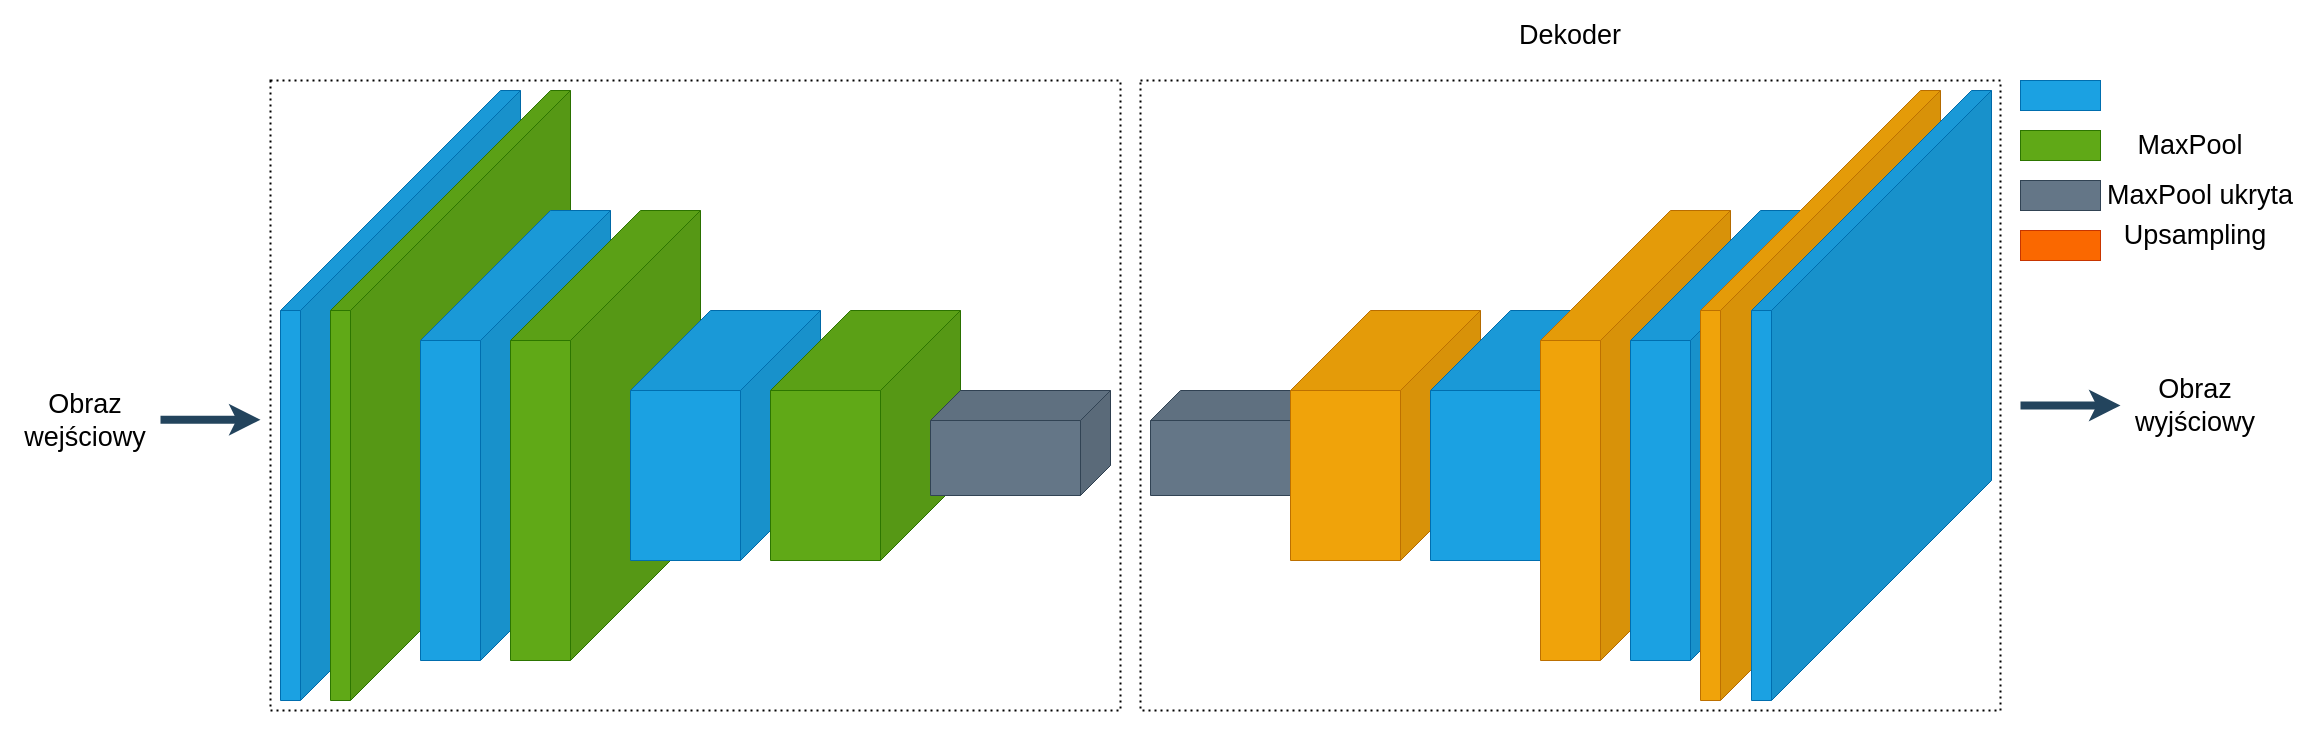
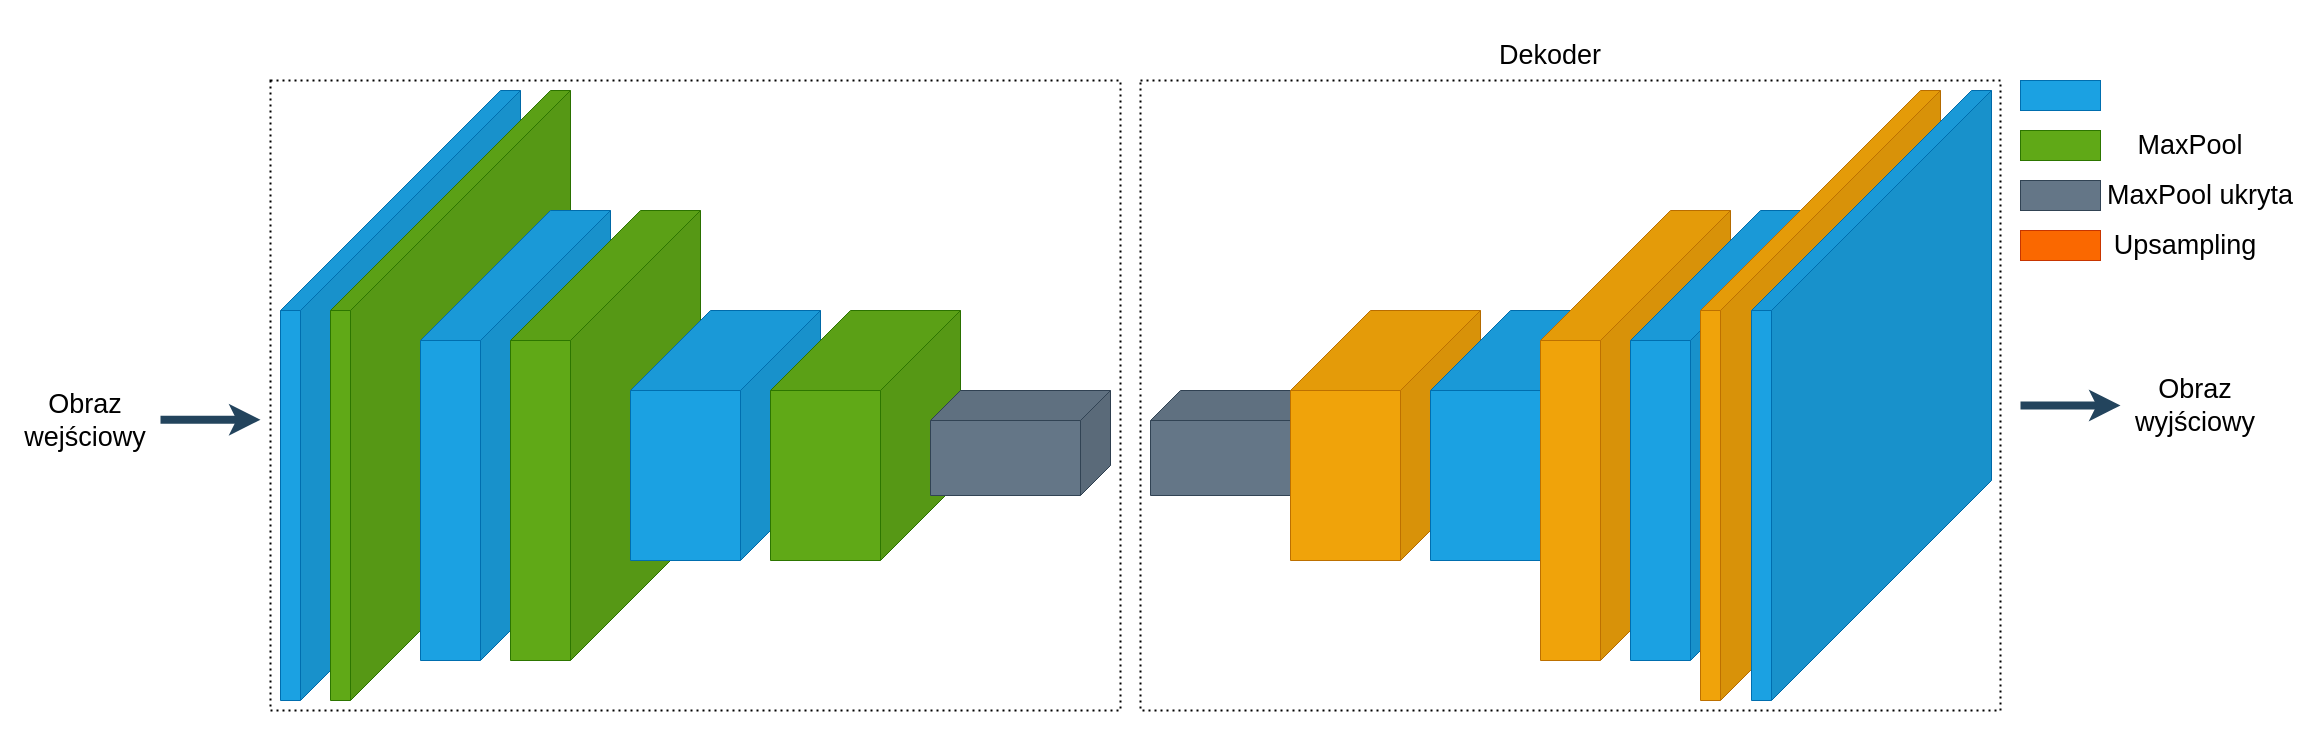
(1571, 36) -> (1551, 56)
(2196, 236) -> (2186, 246)
